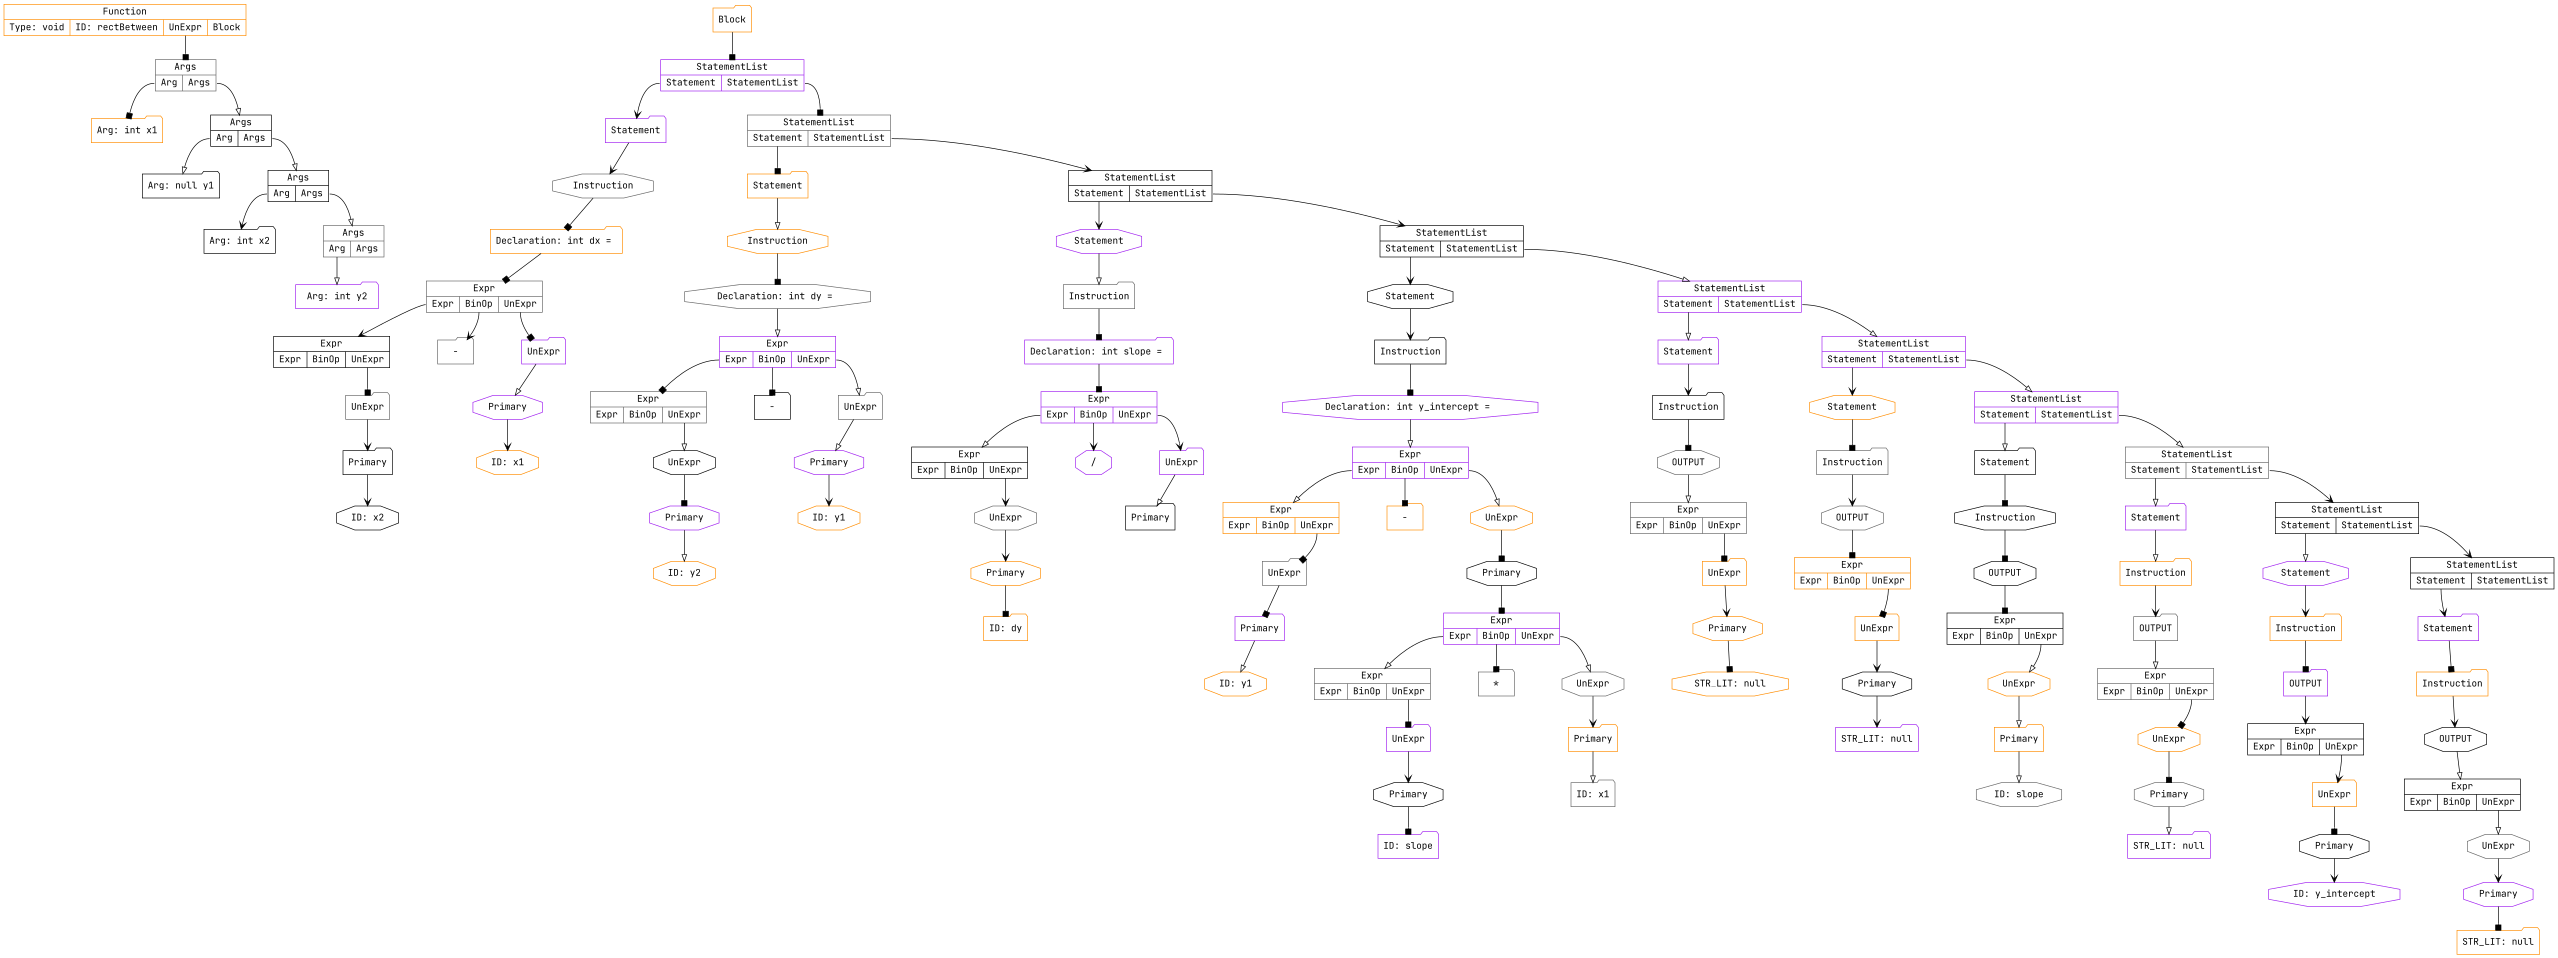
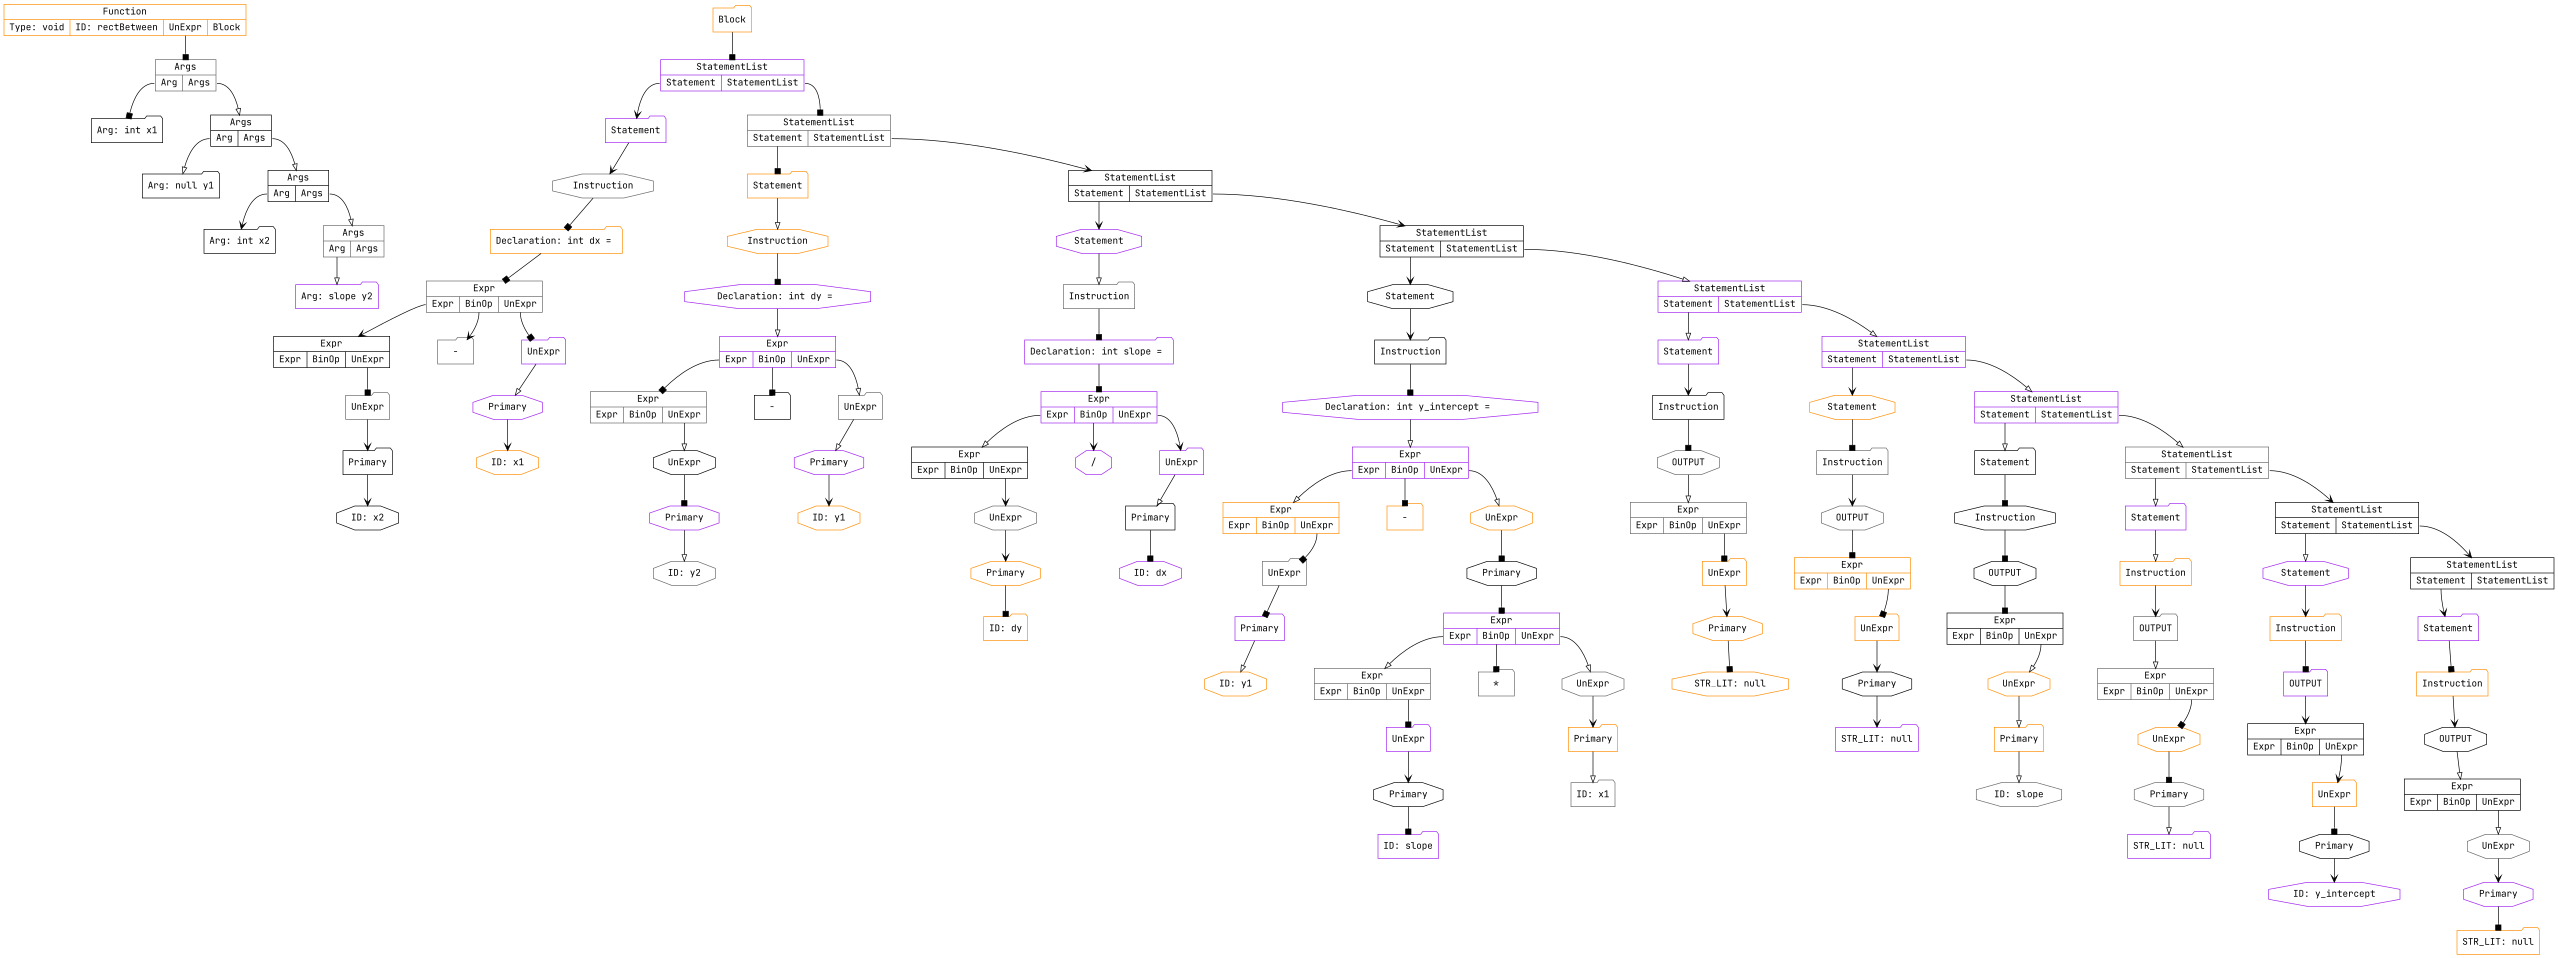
(127, 131) -> (127, 131)
(337, 297) -> (337, 297)
(778, 297) -> (778, 297)
(684, 573) -> (684, 573)
none -> (1150, 573)
